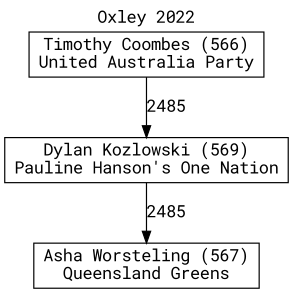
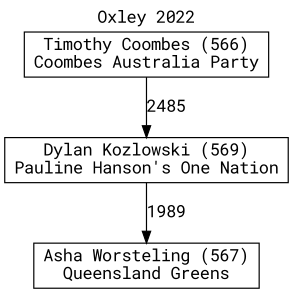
(146, 55) -> (146, 55)
(167, 213) -> (167, 213)
